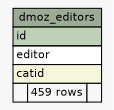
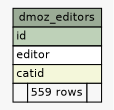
(57, 92) -> (57, 92)
